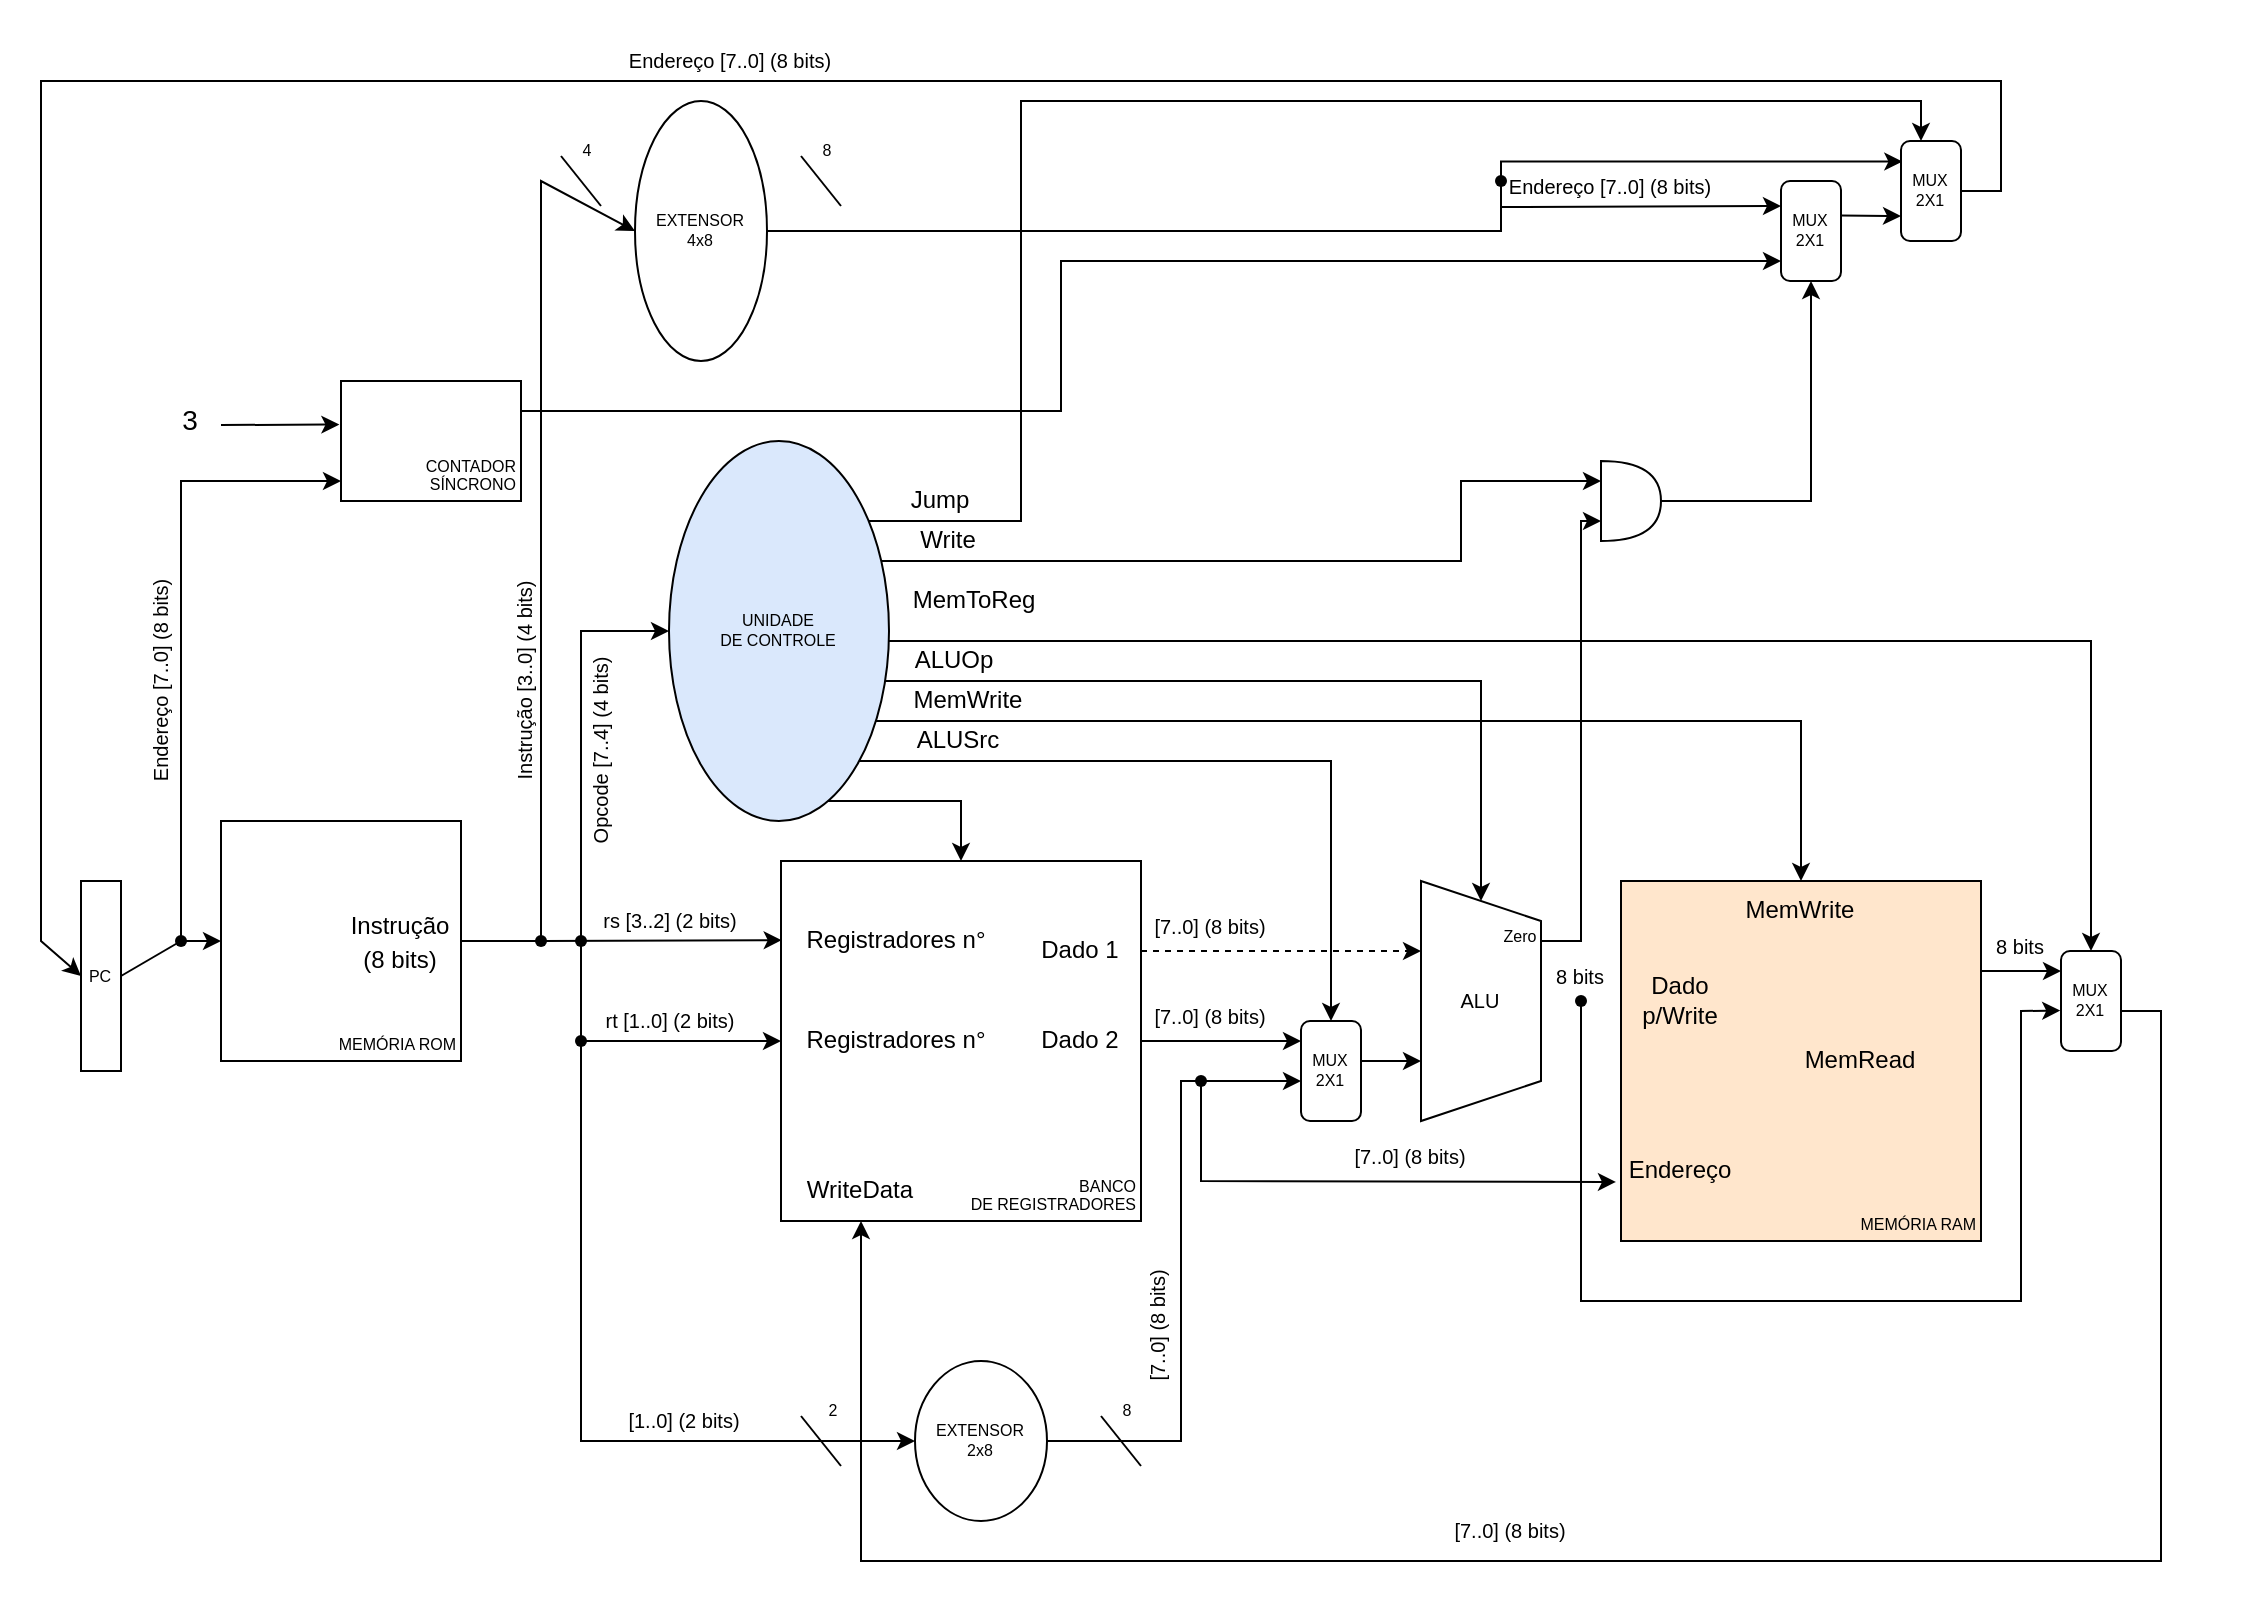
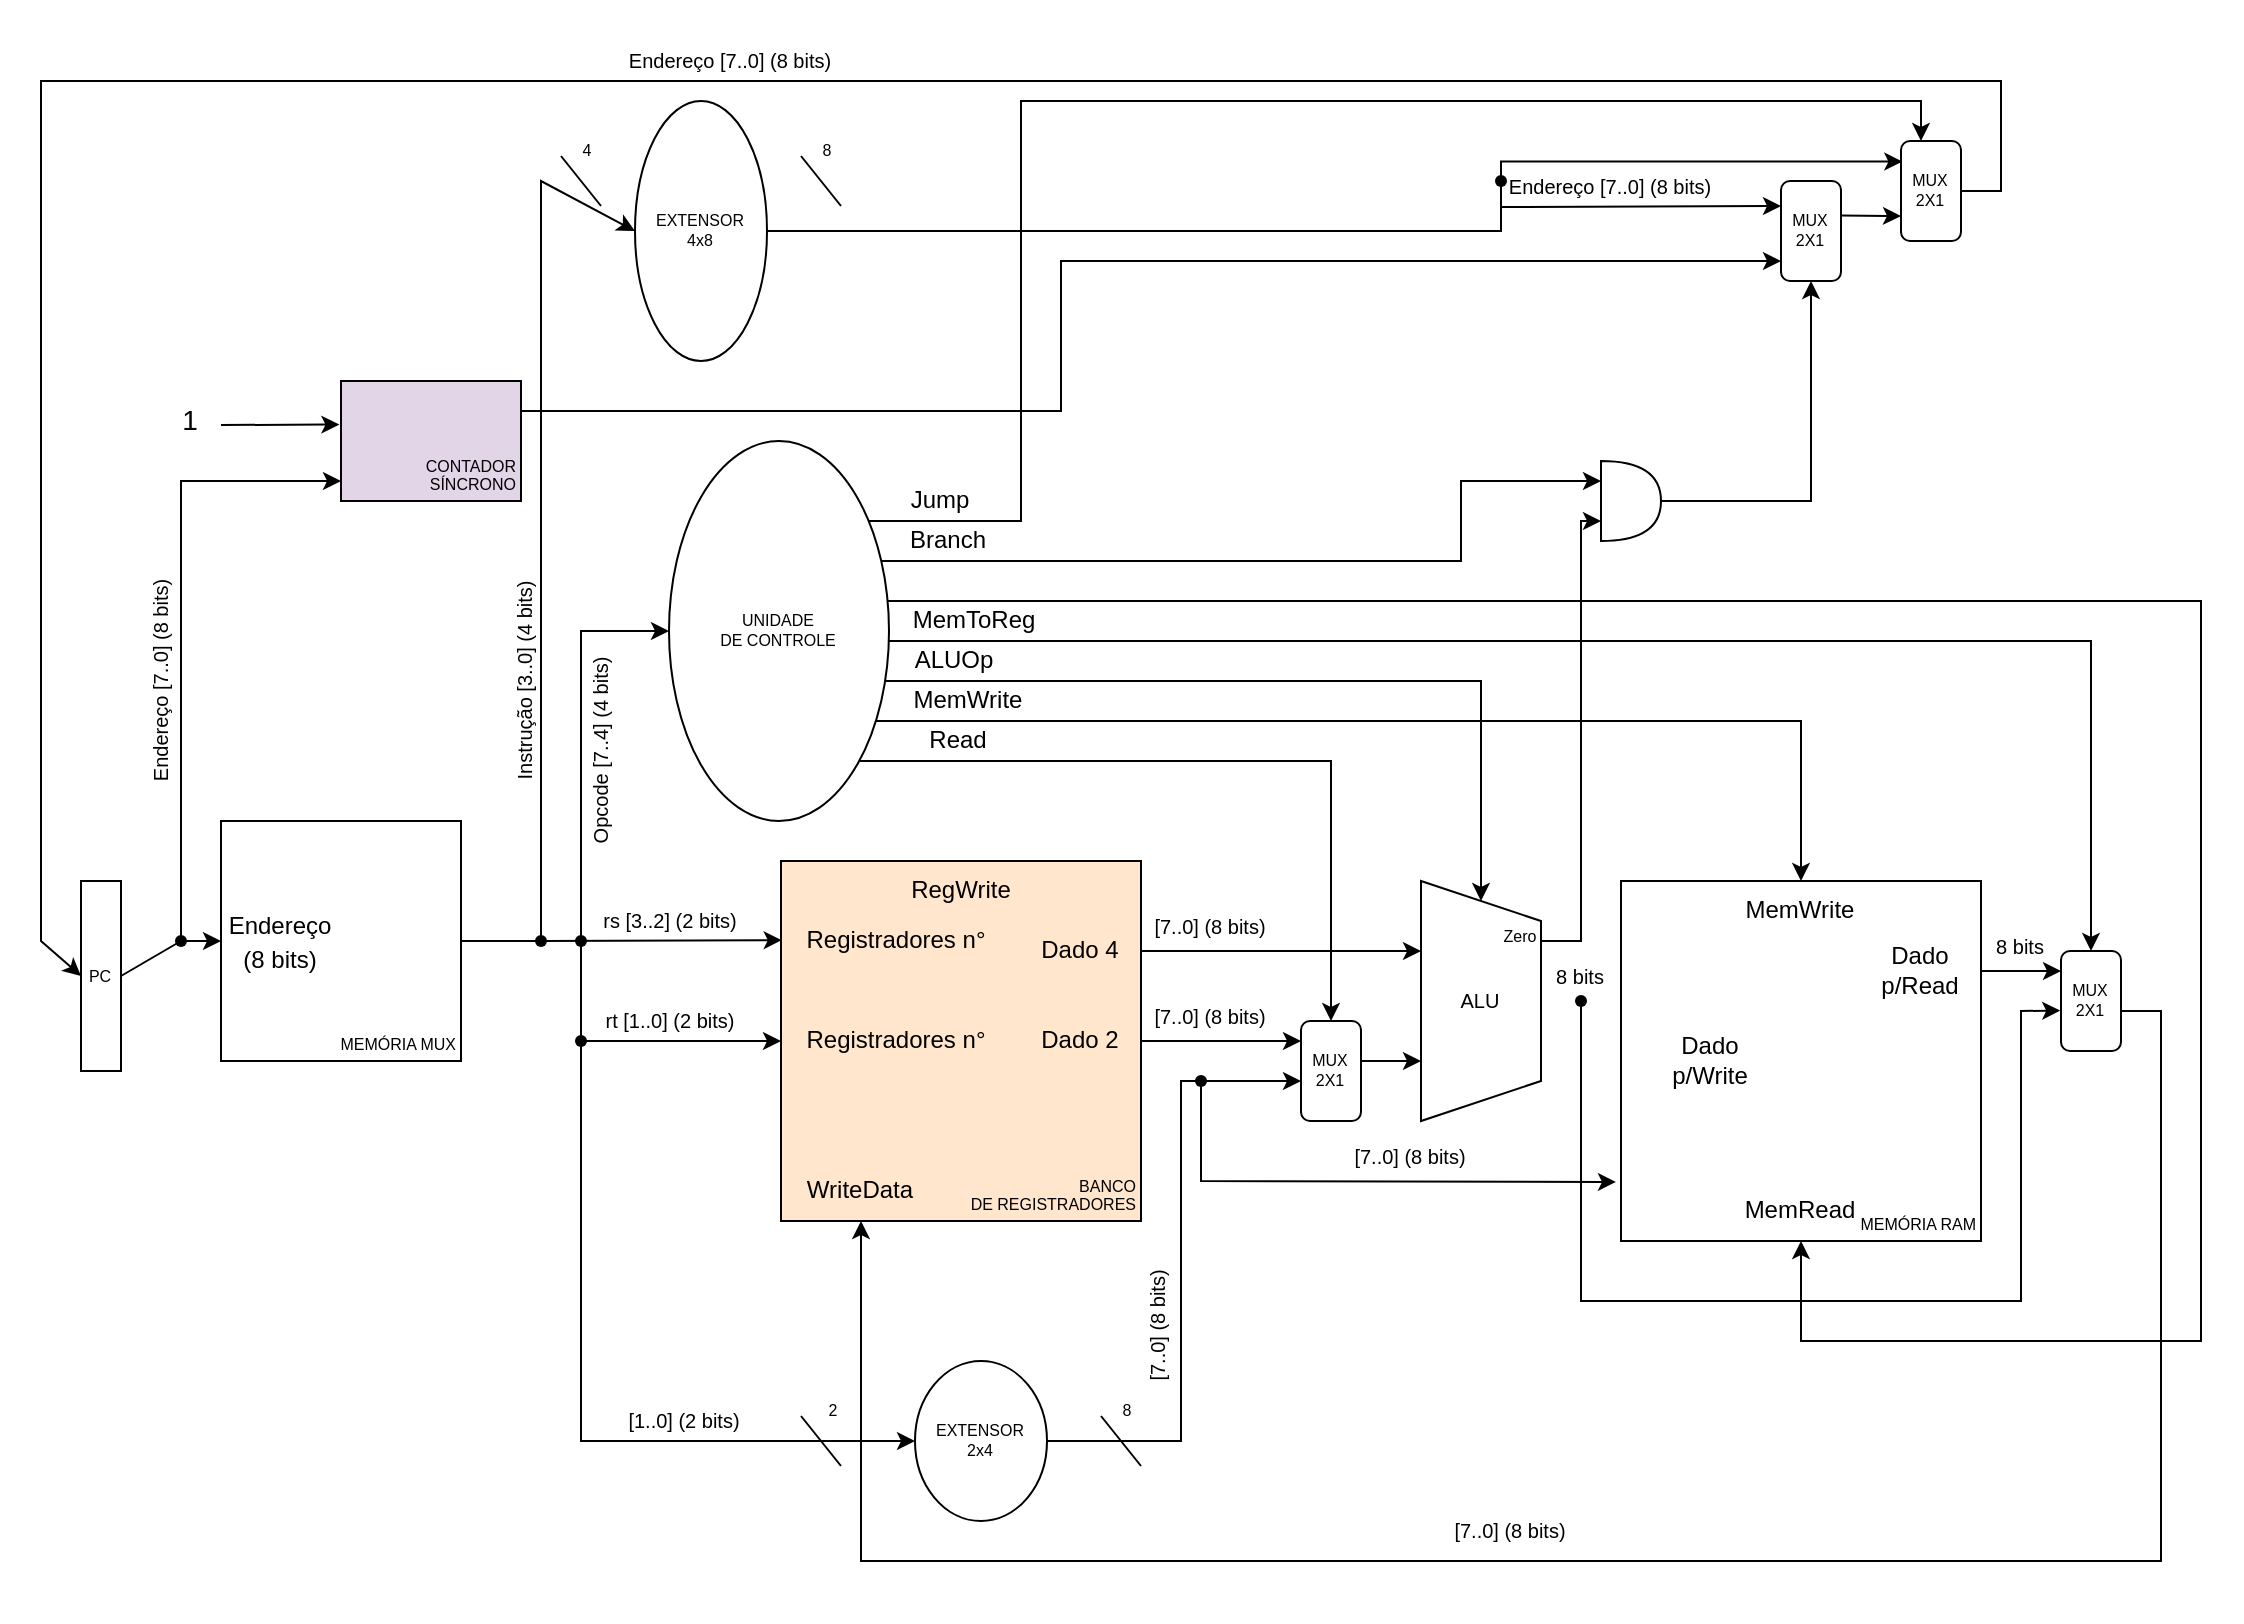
(191, 421) -> (191, 421)
(431, 441) -> (431, 441)
(949, 541) -> (949, 541)
(975, 601) -> (975, 621)
none -> (2157, 601)
(779, 631) -> (779, 631)
(959, 741) -> (959, 741)
(918, 801) -> none
none -> (962, 891)
none -> (281, 941)
(401, 941) -> none
(1081, 951) -> (1081, 951)
(1236, 951) -> (1236, 951)
none -> (1921, 971)
(1681, 1001) -> (1711, 1061)
(961, 1041) -> (961, 1041)
(410, 1045) -> (410, 1045)
(1801, 1061) -> (1801, 1061)
(1861, 1061) -> (1801, 1211)
(1681, 1171) -> none
(981, 1441) -> (981, 1441)
